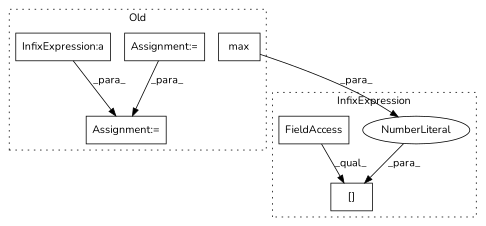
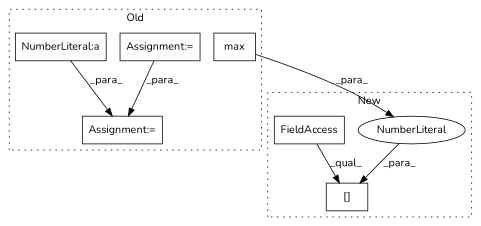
(63, 47) -> (61, 47)
(374, 101) -> (370, 101)
